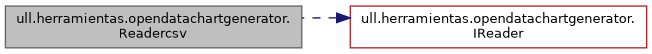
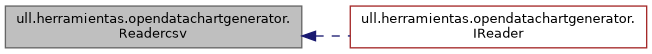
(319, 18) -> (333, 36)
